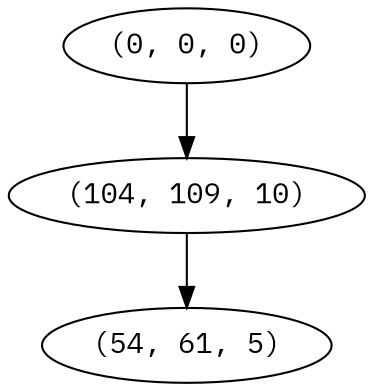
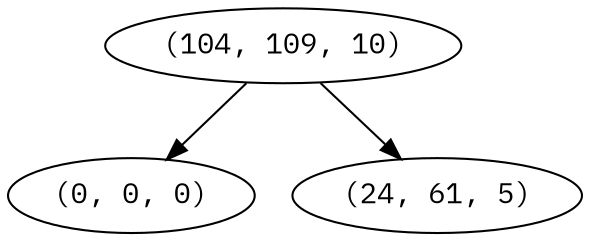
(187, 110) -> (214, 114)
(187, 345) -> (437, 196)
